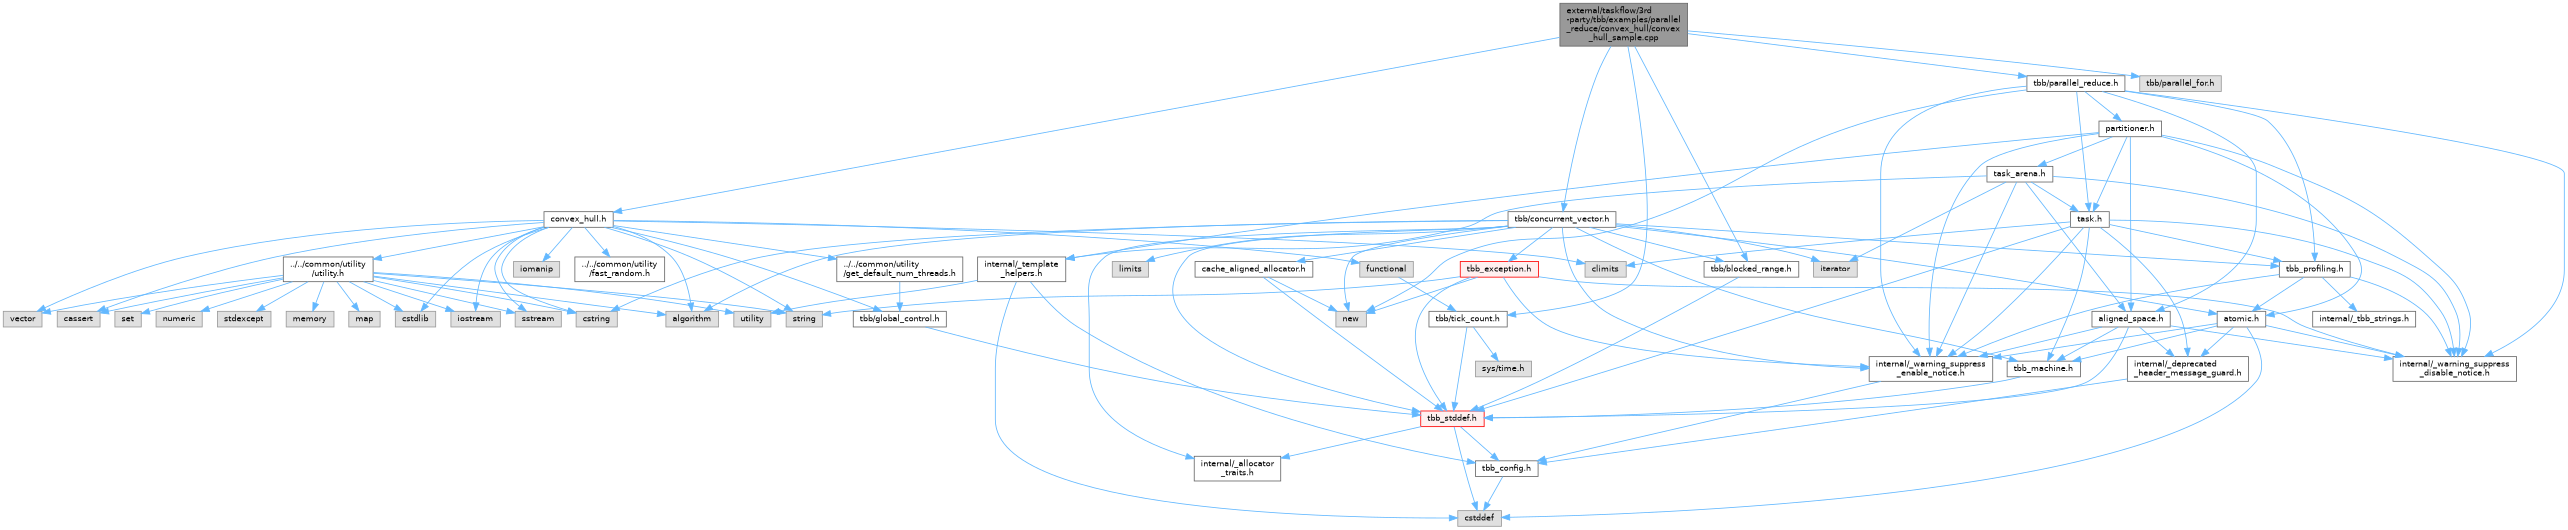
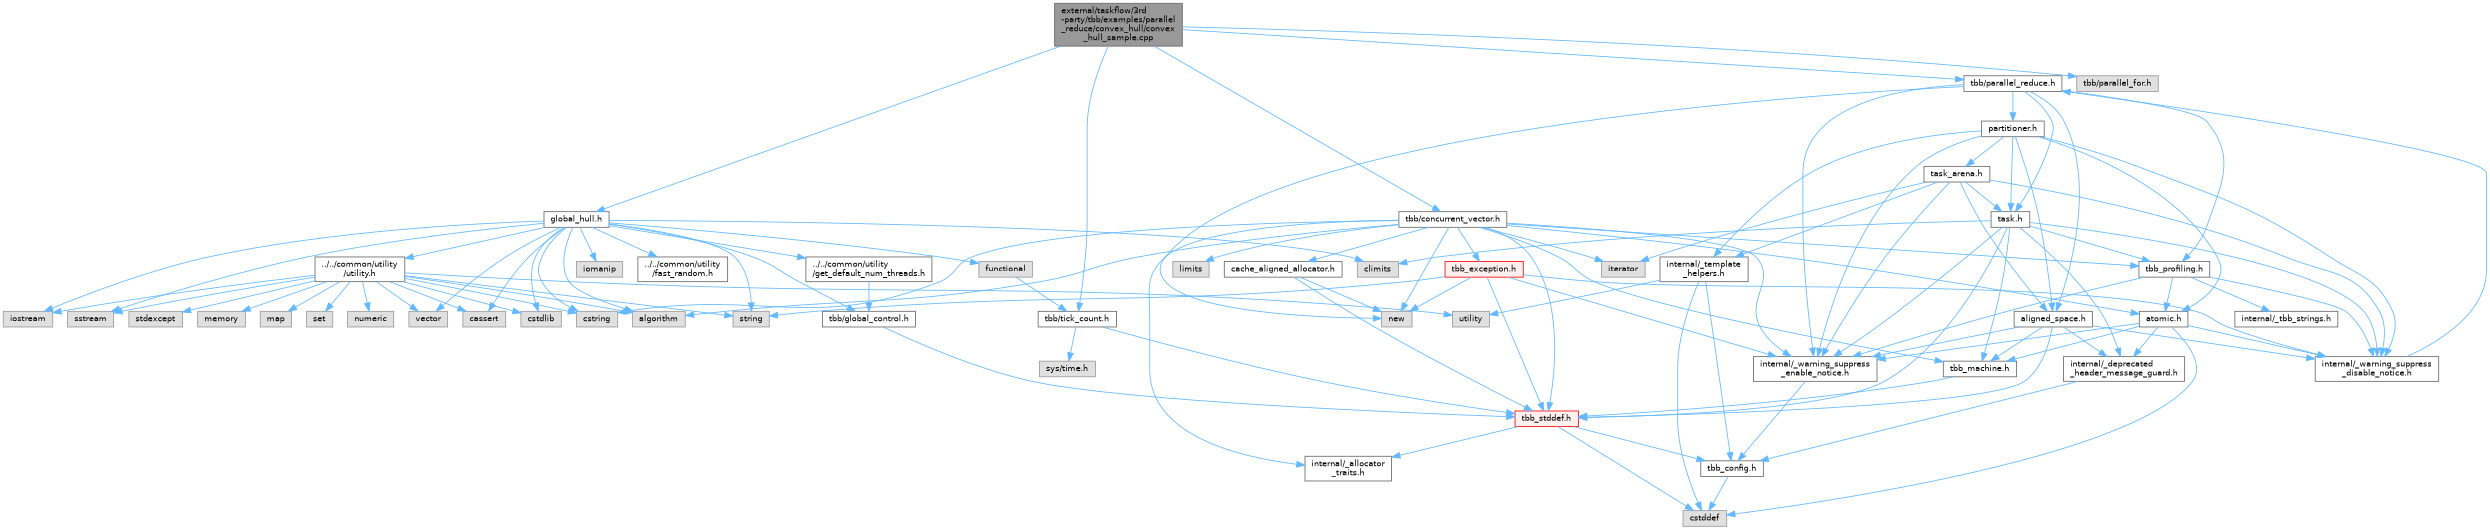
(2451, 141) -> (2389, 143)
(579, 219) -> (577, 219)
(1751, 269) -> none
